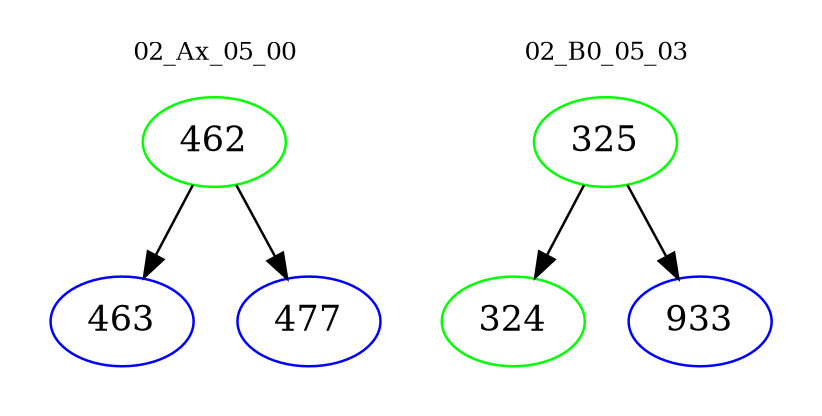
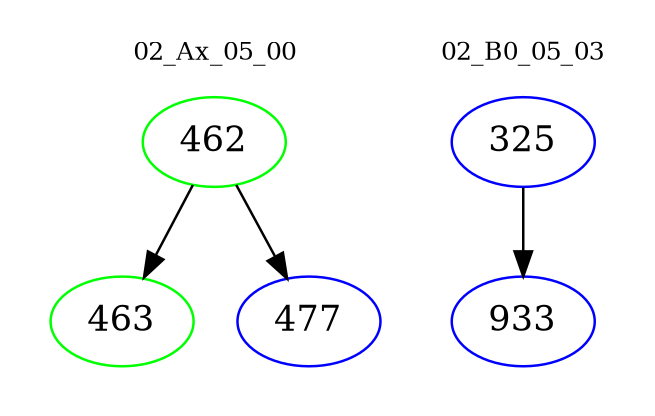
(605, 142) -> (523, 142)
(122, 321) -> (122, 321)
(513, 321) -> none
